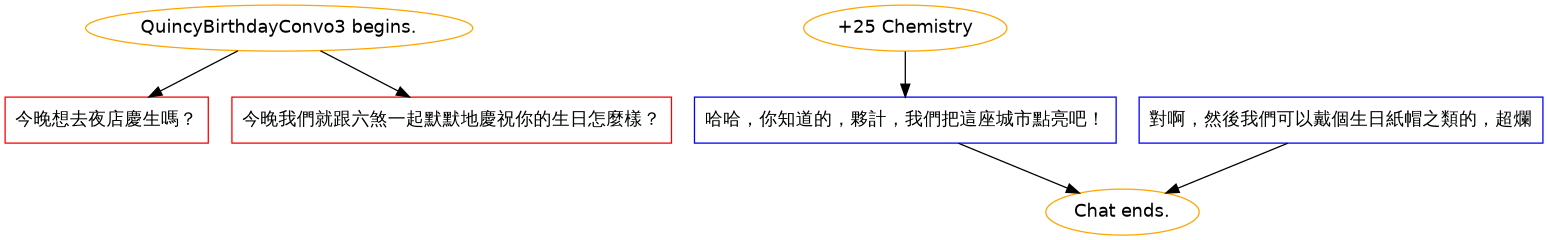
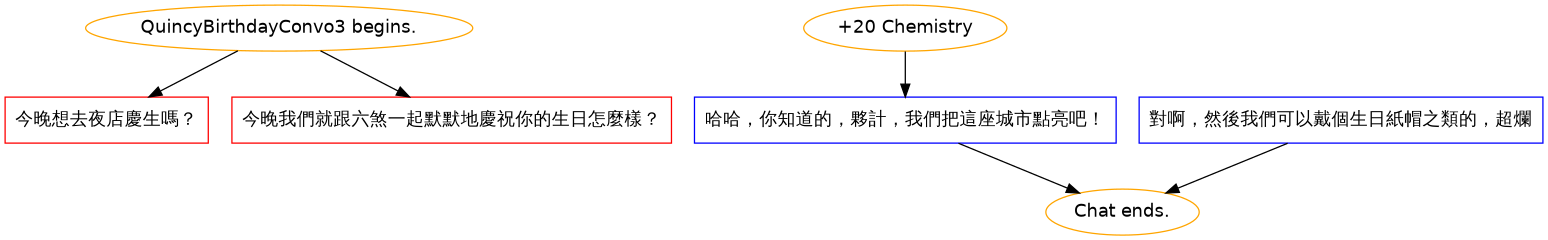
(905, 28) -> (905, 28)
